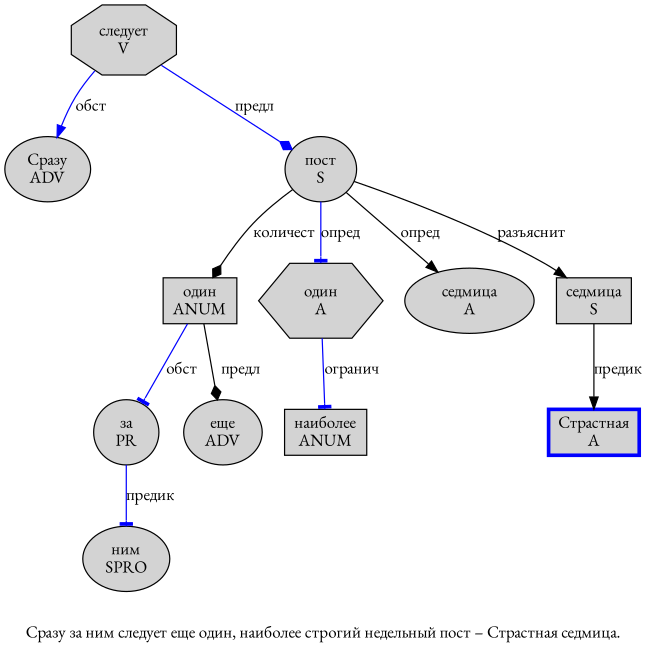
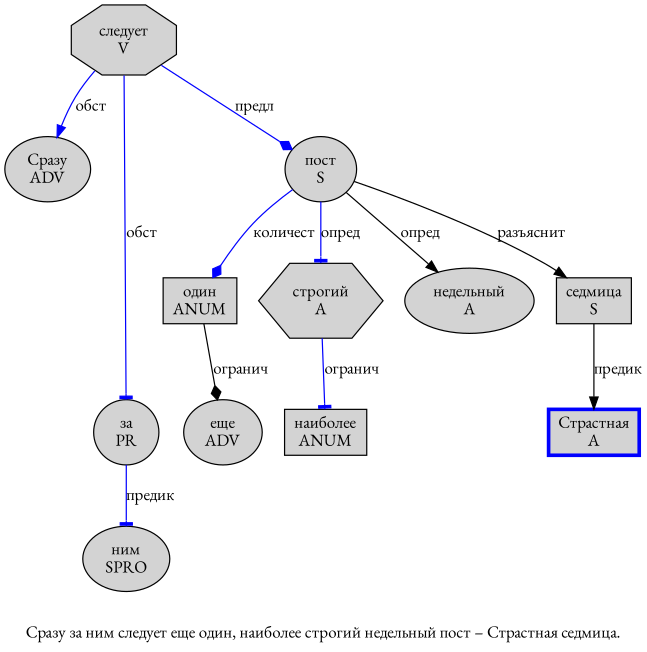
(253, 224) -> (253, 224)
(321, 301) -> (321, 301)
(469, 301) -> (469, 301)
(166, 361) -> (125, 235)
(241, 369) -> (241, 369)
